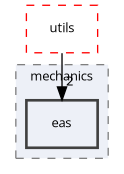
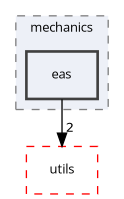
(62, 73) -> (62, 118)
